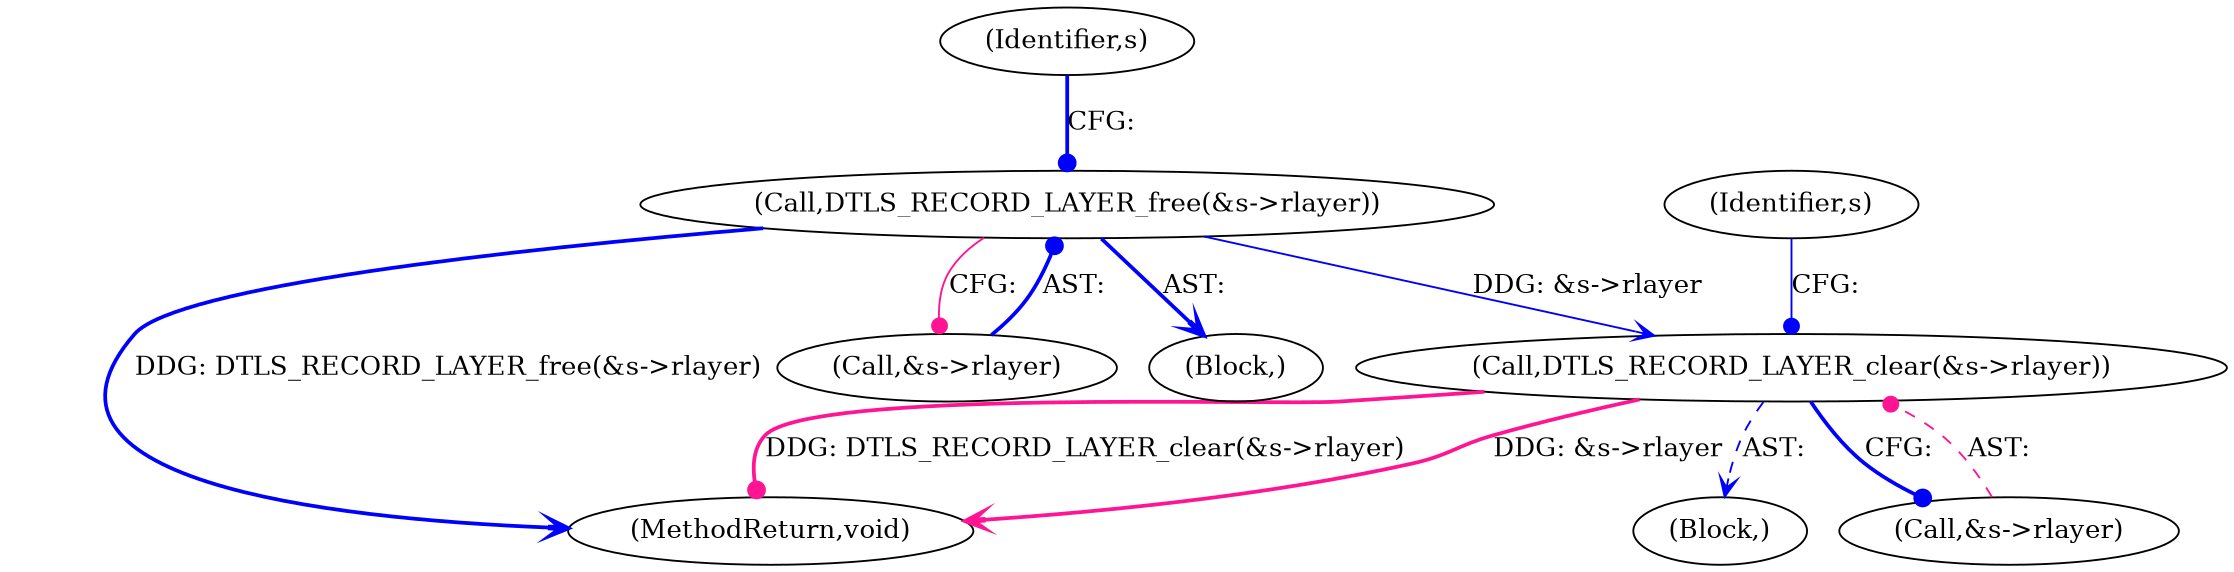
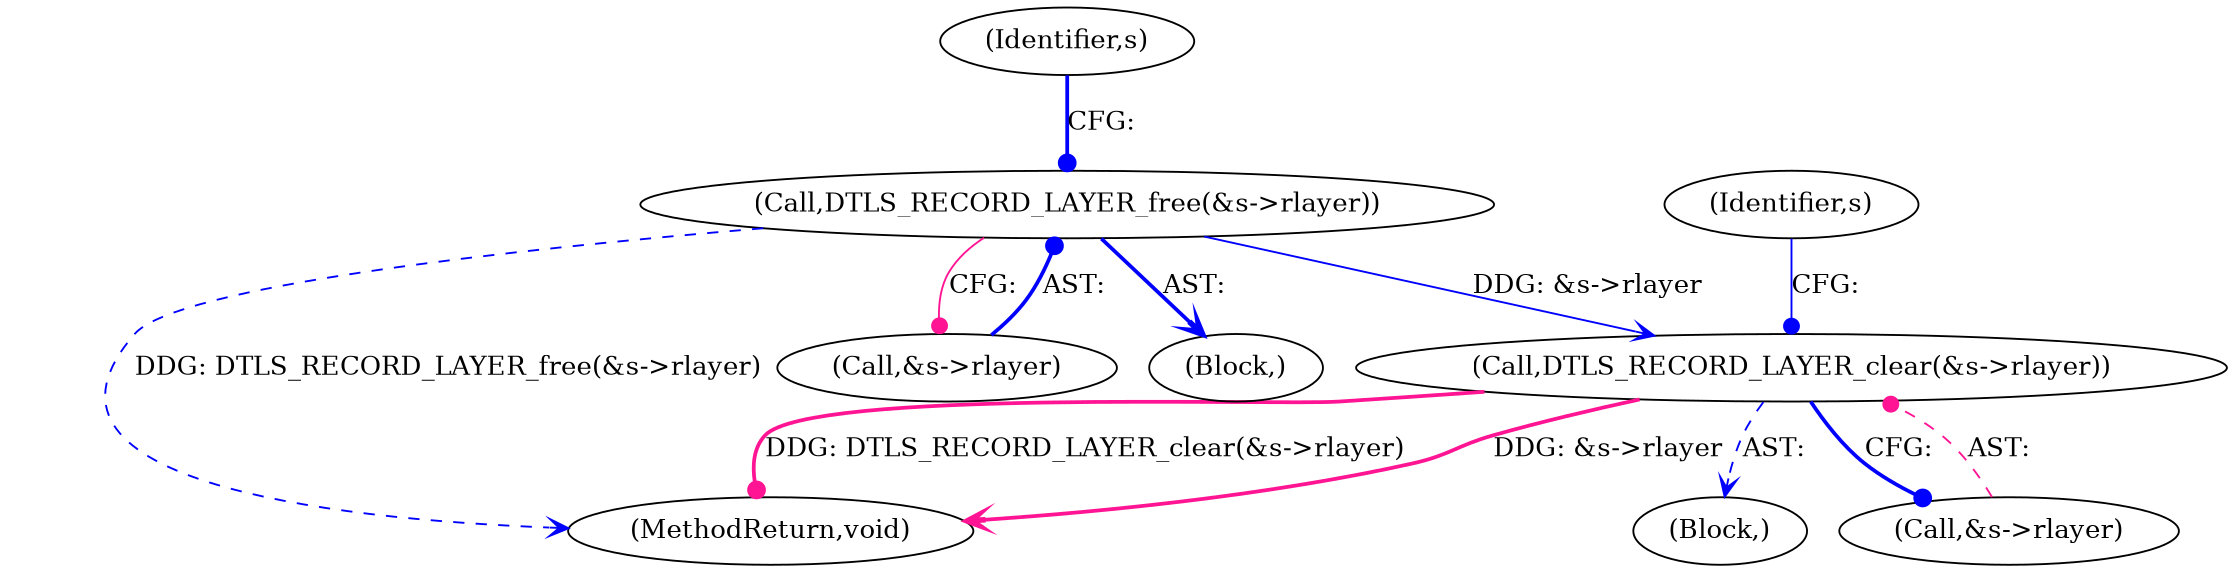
(172, 314) -> (172, 314)
